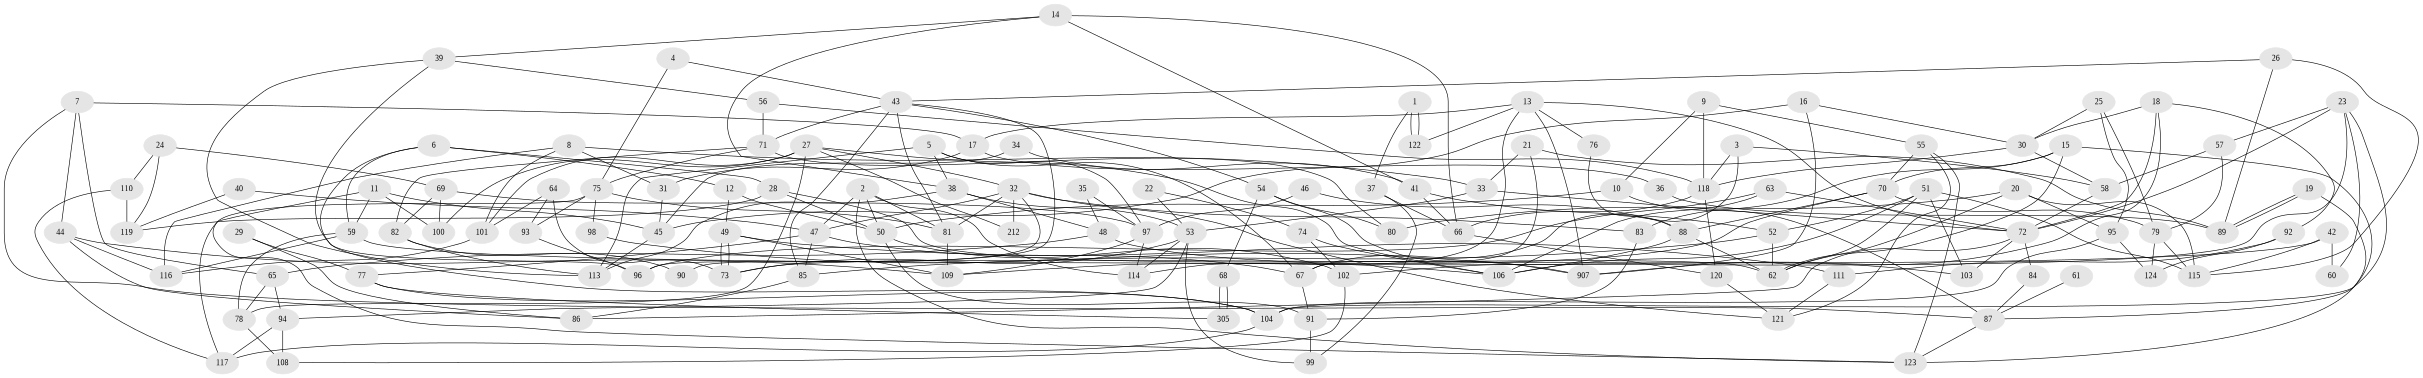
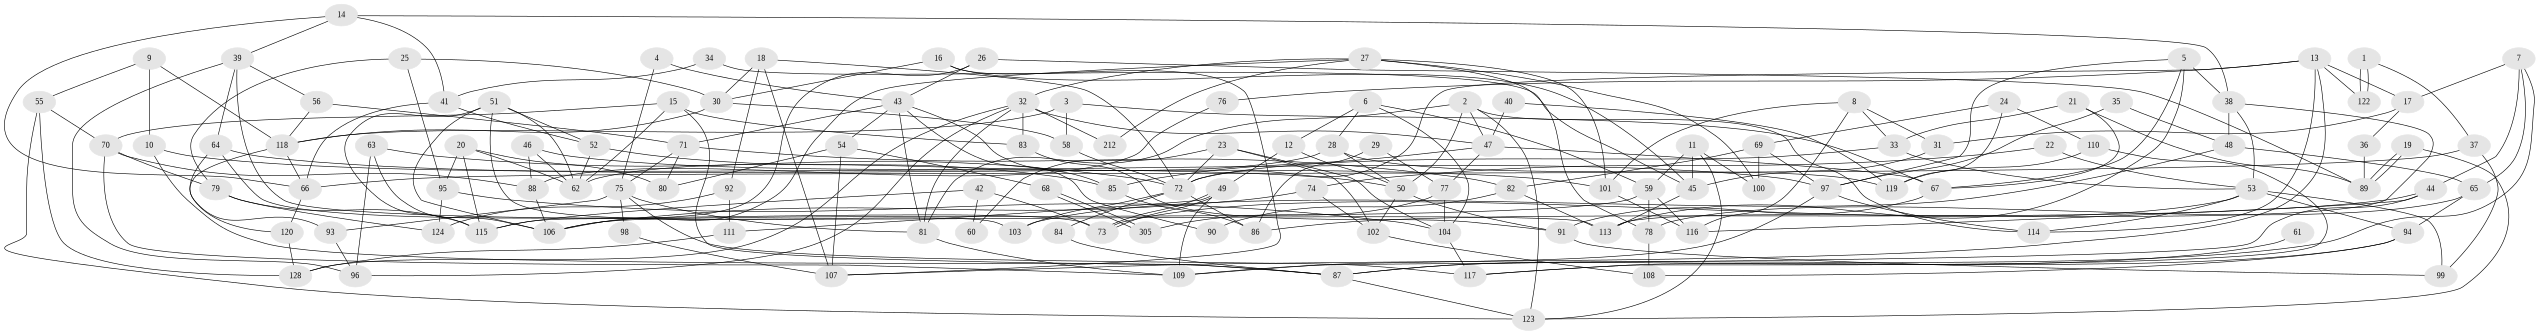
none -> (228, 97)
(2220, 146) -> none
(1723, 252) -> (552, 167)
(1584, 276) -> (831, 276)
(1778, 320) -> (296, 276)
